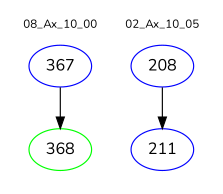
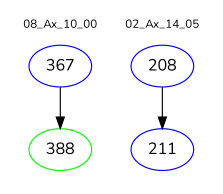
(162, 25) -> (162, 25)
(60, 150) -> (60, 150)
